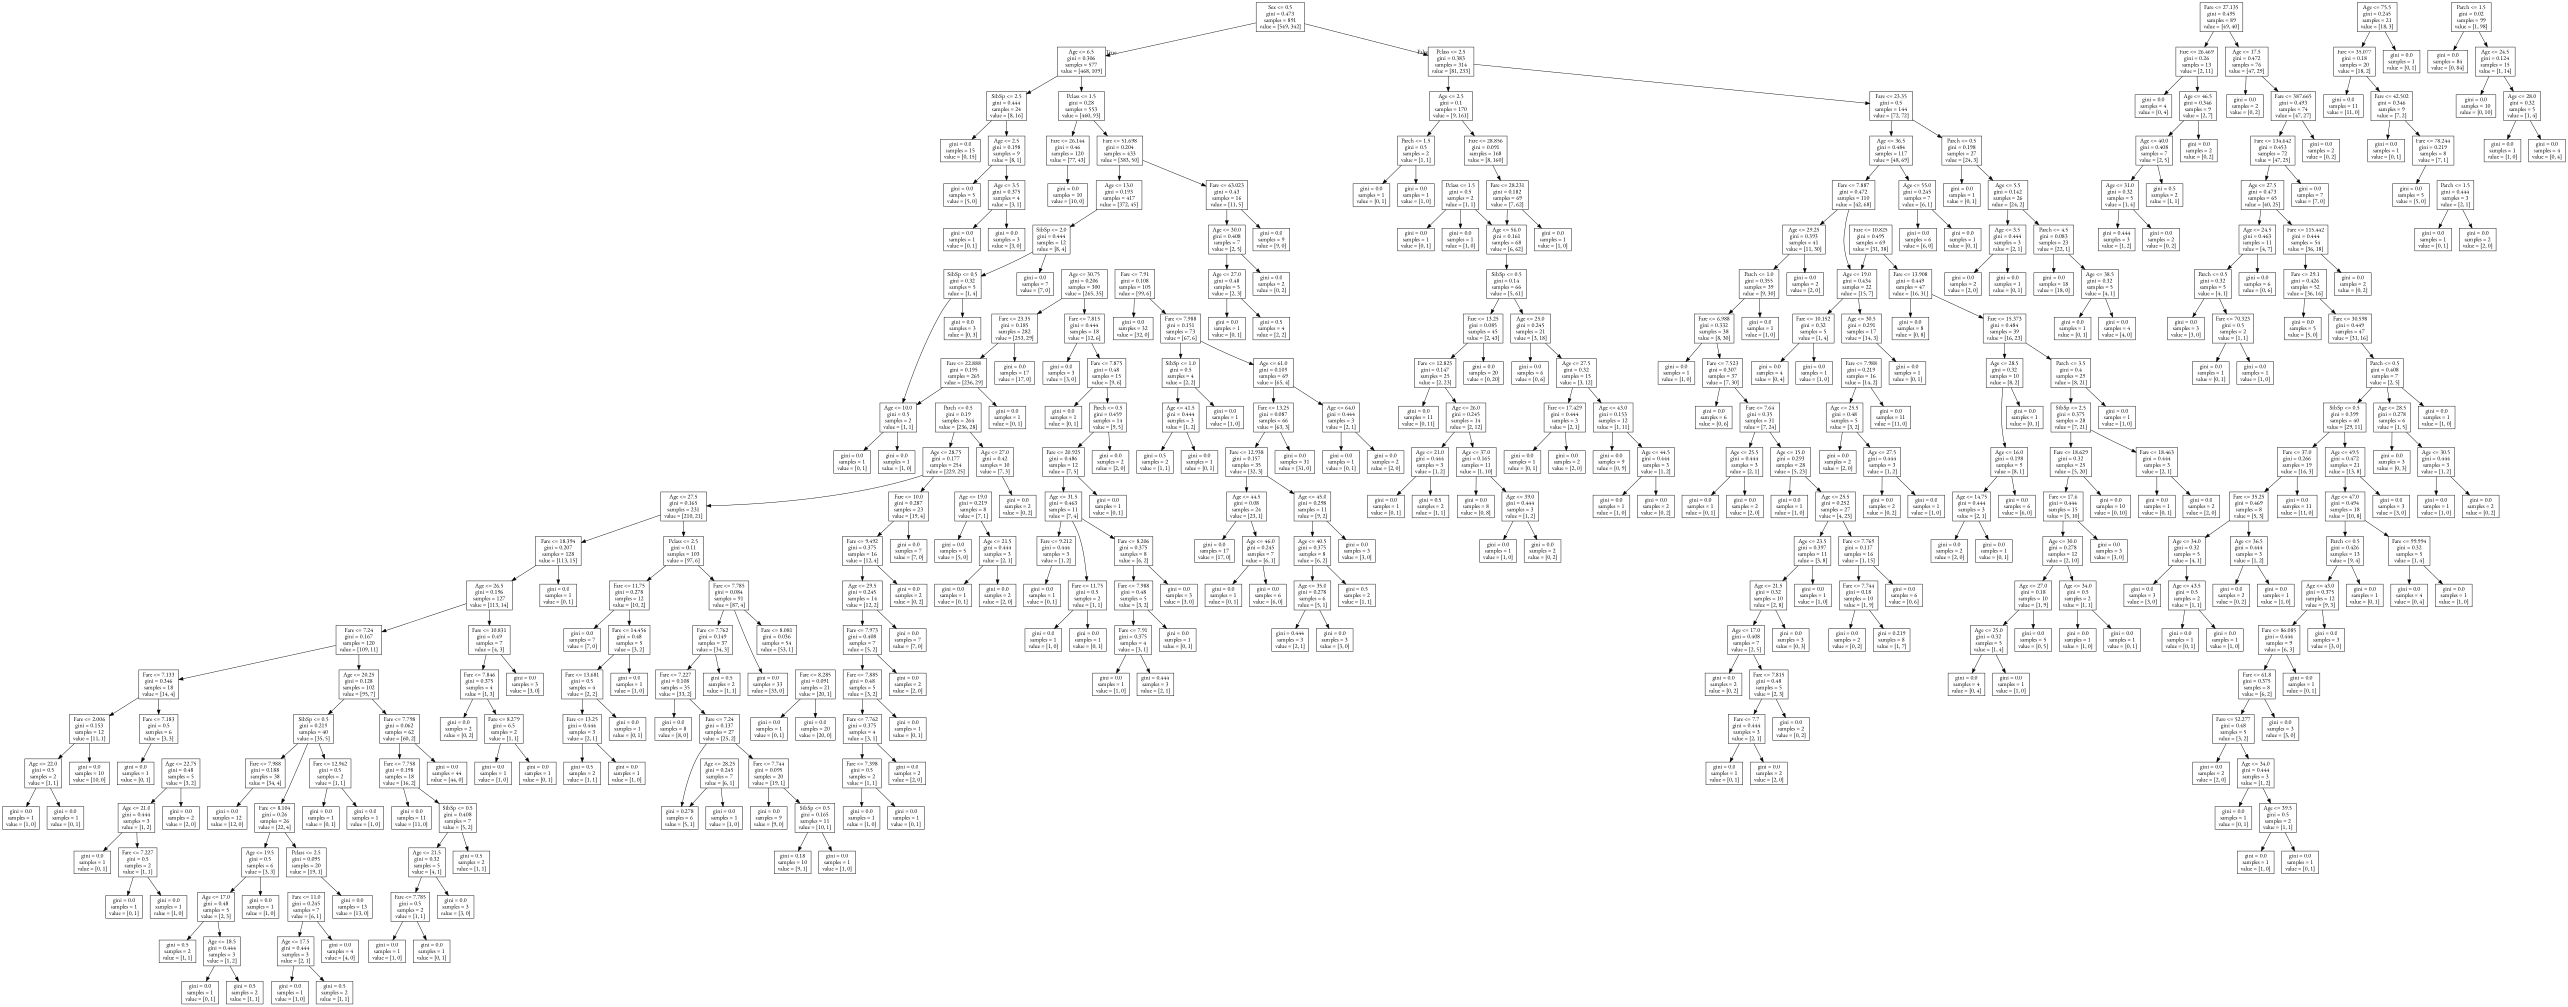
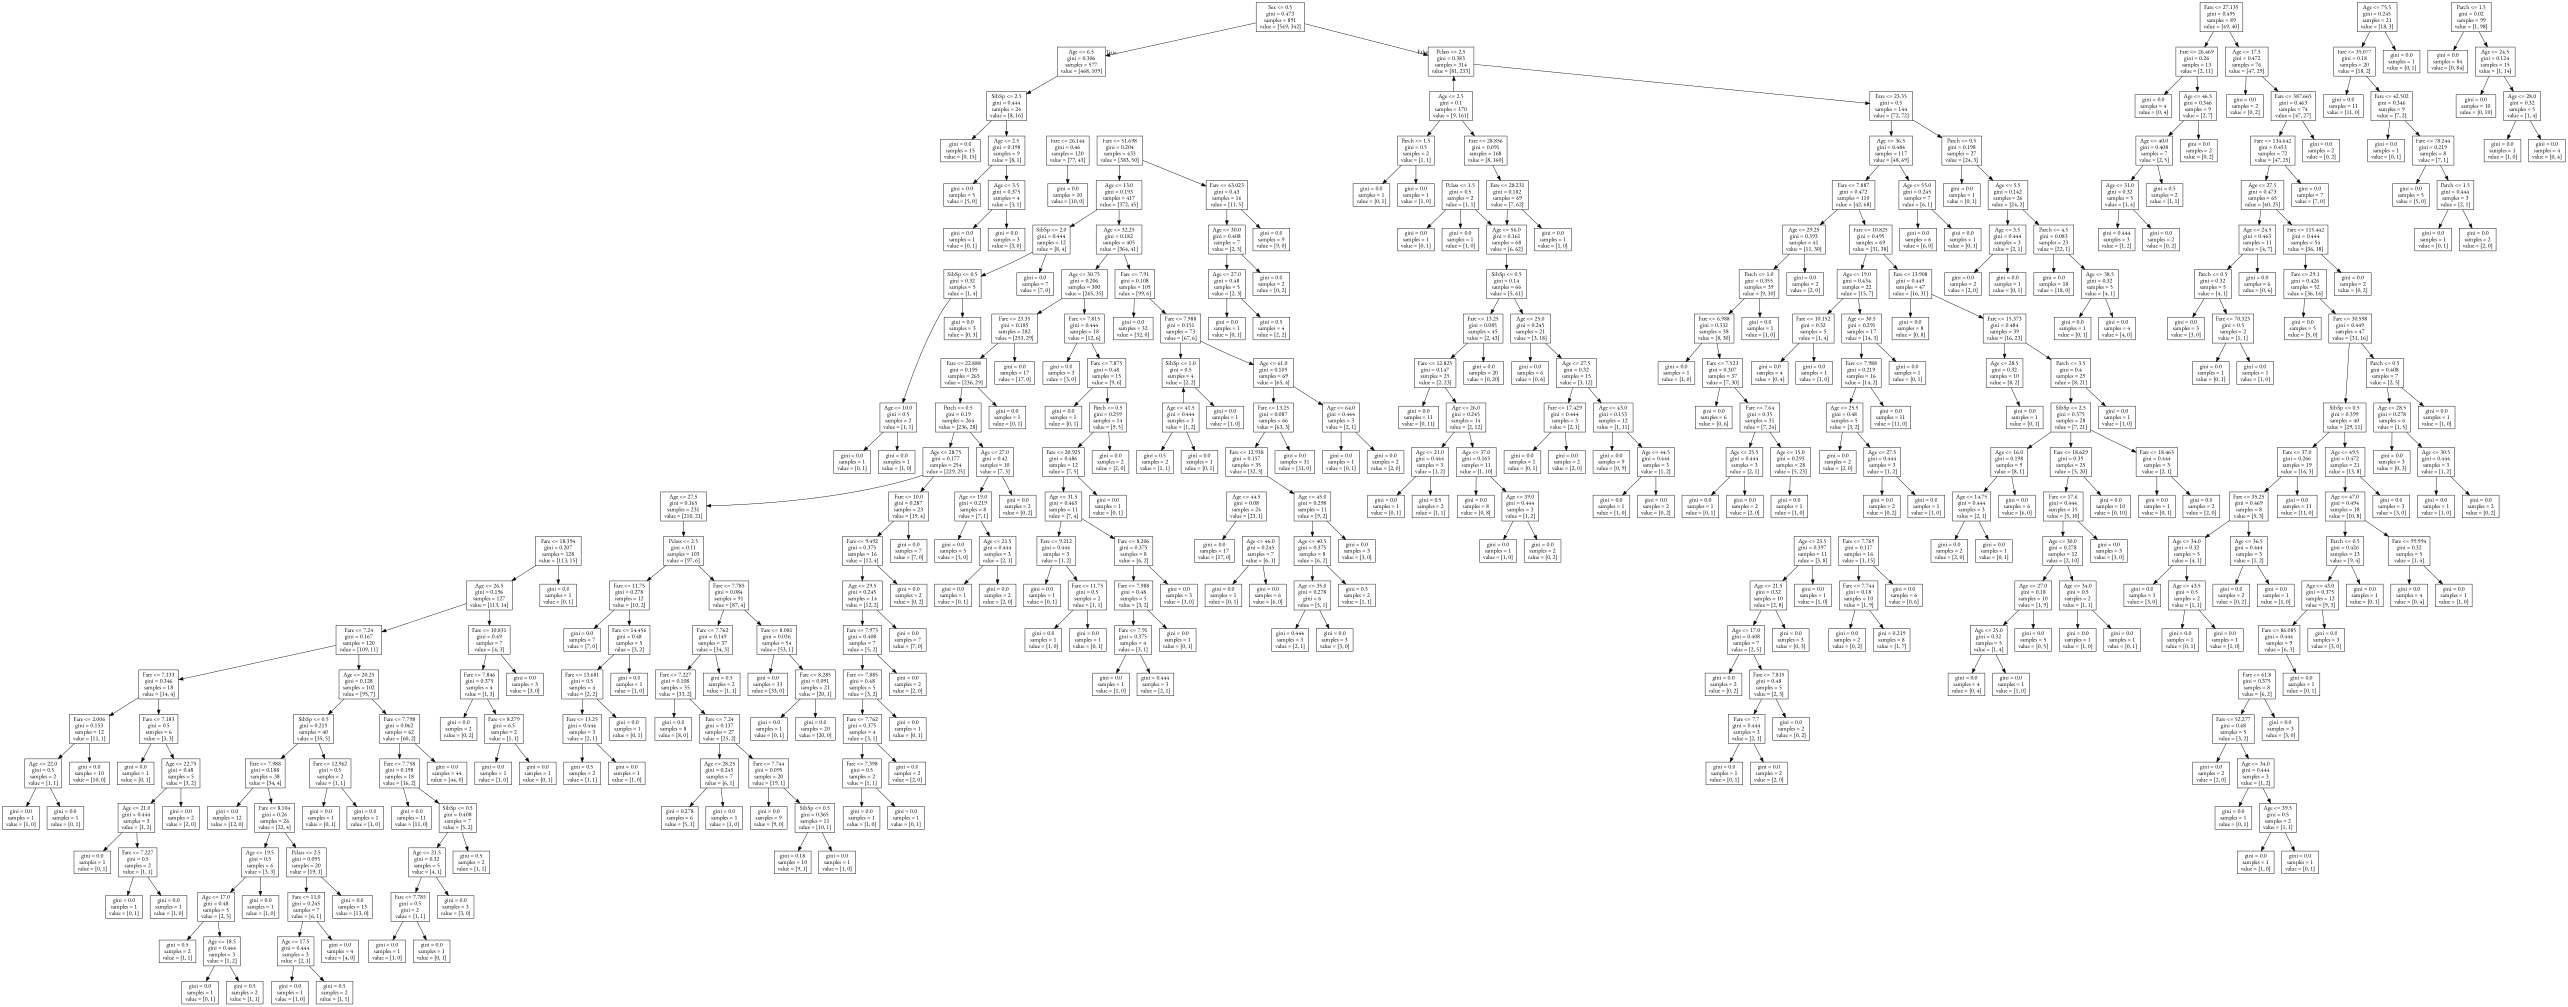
(1448, 82) -> (1454, 86)
(1081, 106) -> none
(2293, 106) -> (2293, 106)
none -> (2443, 171)
(1844, 238) -> (1861, 215)
none -> (1119, 240)
none -> (1861, 349)
(1178, 393) -> (1184, 397)
(2366, 394) -> (2348, 371)
(932, 395) -> (961, 393)
(2002, 415) -> (2041, 439)
(1108, 418) -> (1108, 418)
(2071, 462) -> (2071, 462)
none -> (985, 482)
(1247, 482) -> none
(1836, 506) -> none
(1253, 527) -> none
(623, 528) -> none
(1082, 548) -> (1071, 571)
(1312, 595) -> (1312, 595)
(746, 640) -> (772, 662)
(2269, 660) -> none
none -> (795, 661)
none -> (169, 749)
(691, 771) -> (720, 749)
(296, 772) -> (269, 794)
(815, 818) -> (815, 818)
none -> (306, 882)
(410, 907) -> (410, 907)
